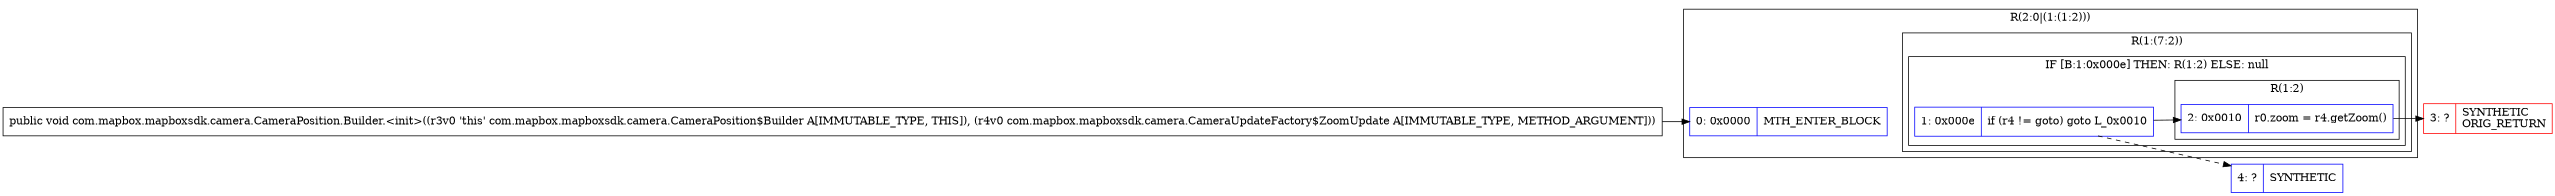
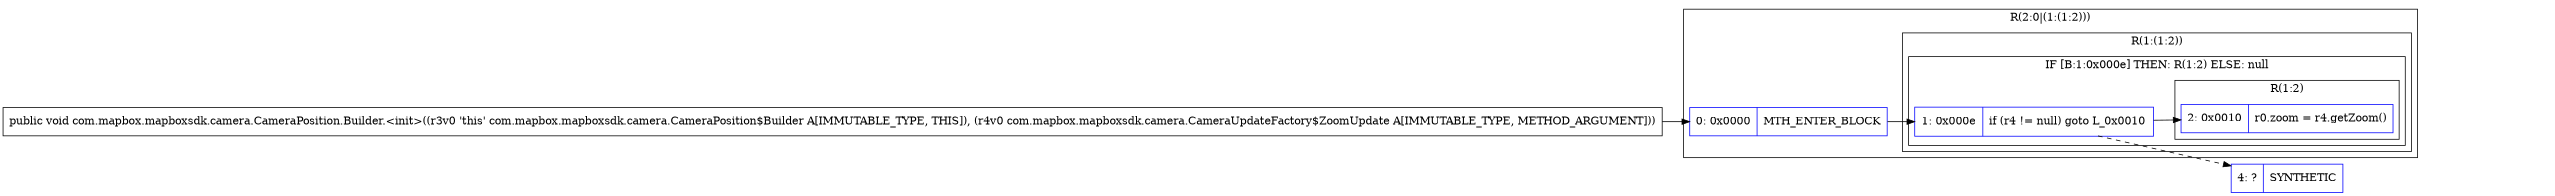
(2157, 42) -> (2157, 42)
(2488, 119) -> none
(2067, 121) -> (2067, 121)
none -> (1897, 122)
